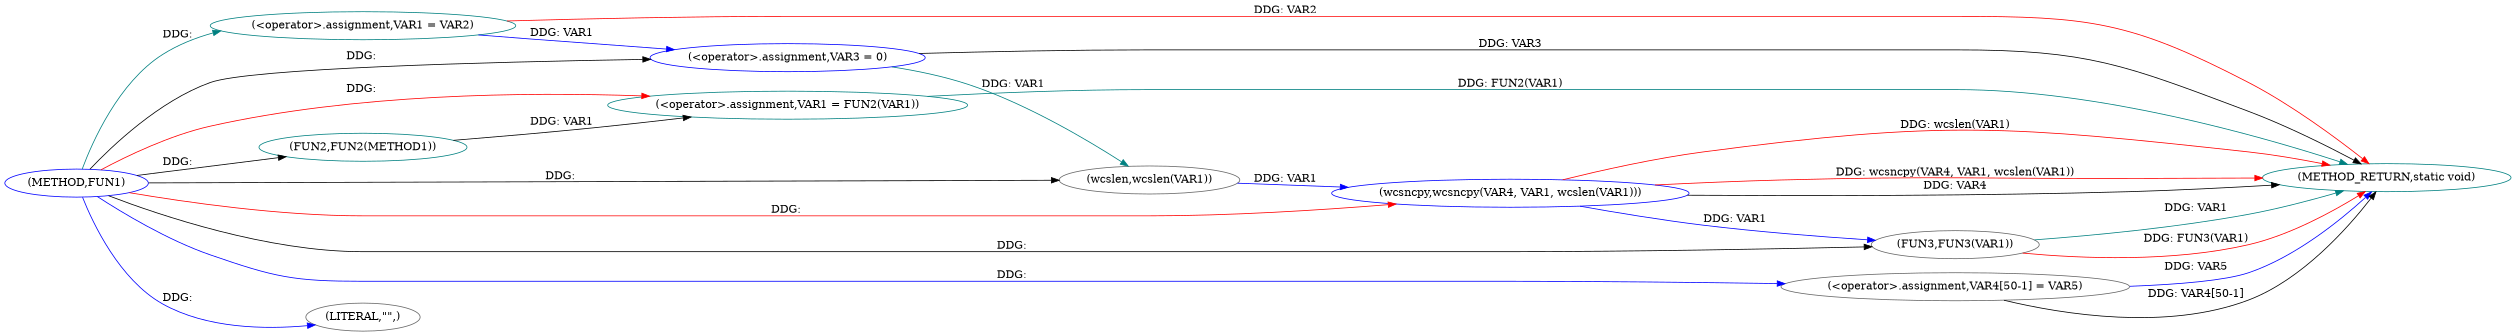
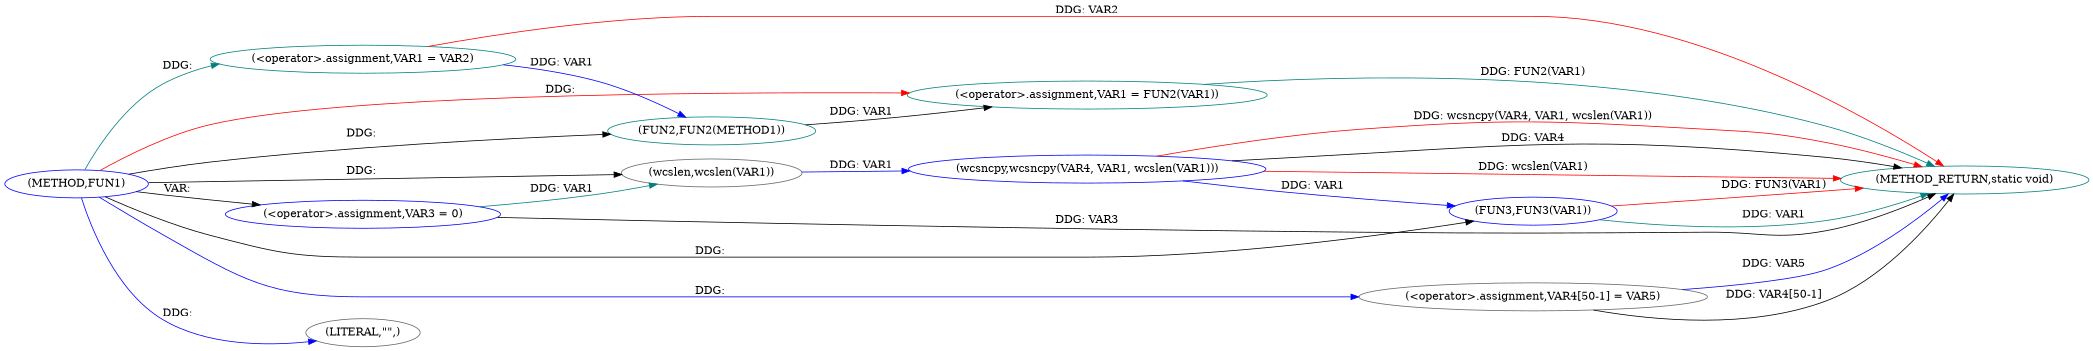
(572, 42) -> (594, 80)
(363, 56) -> (179, 189)
(758, 216) -> none
(1955, 245) -> (1533, 211)
